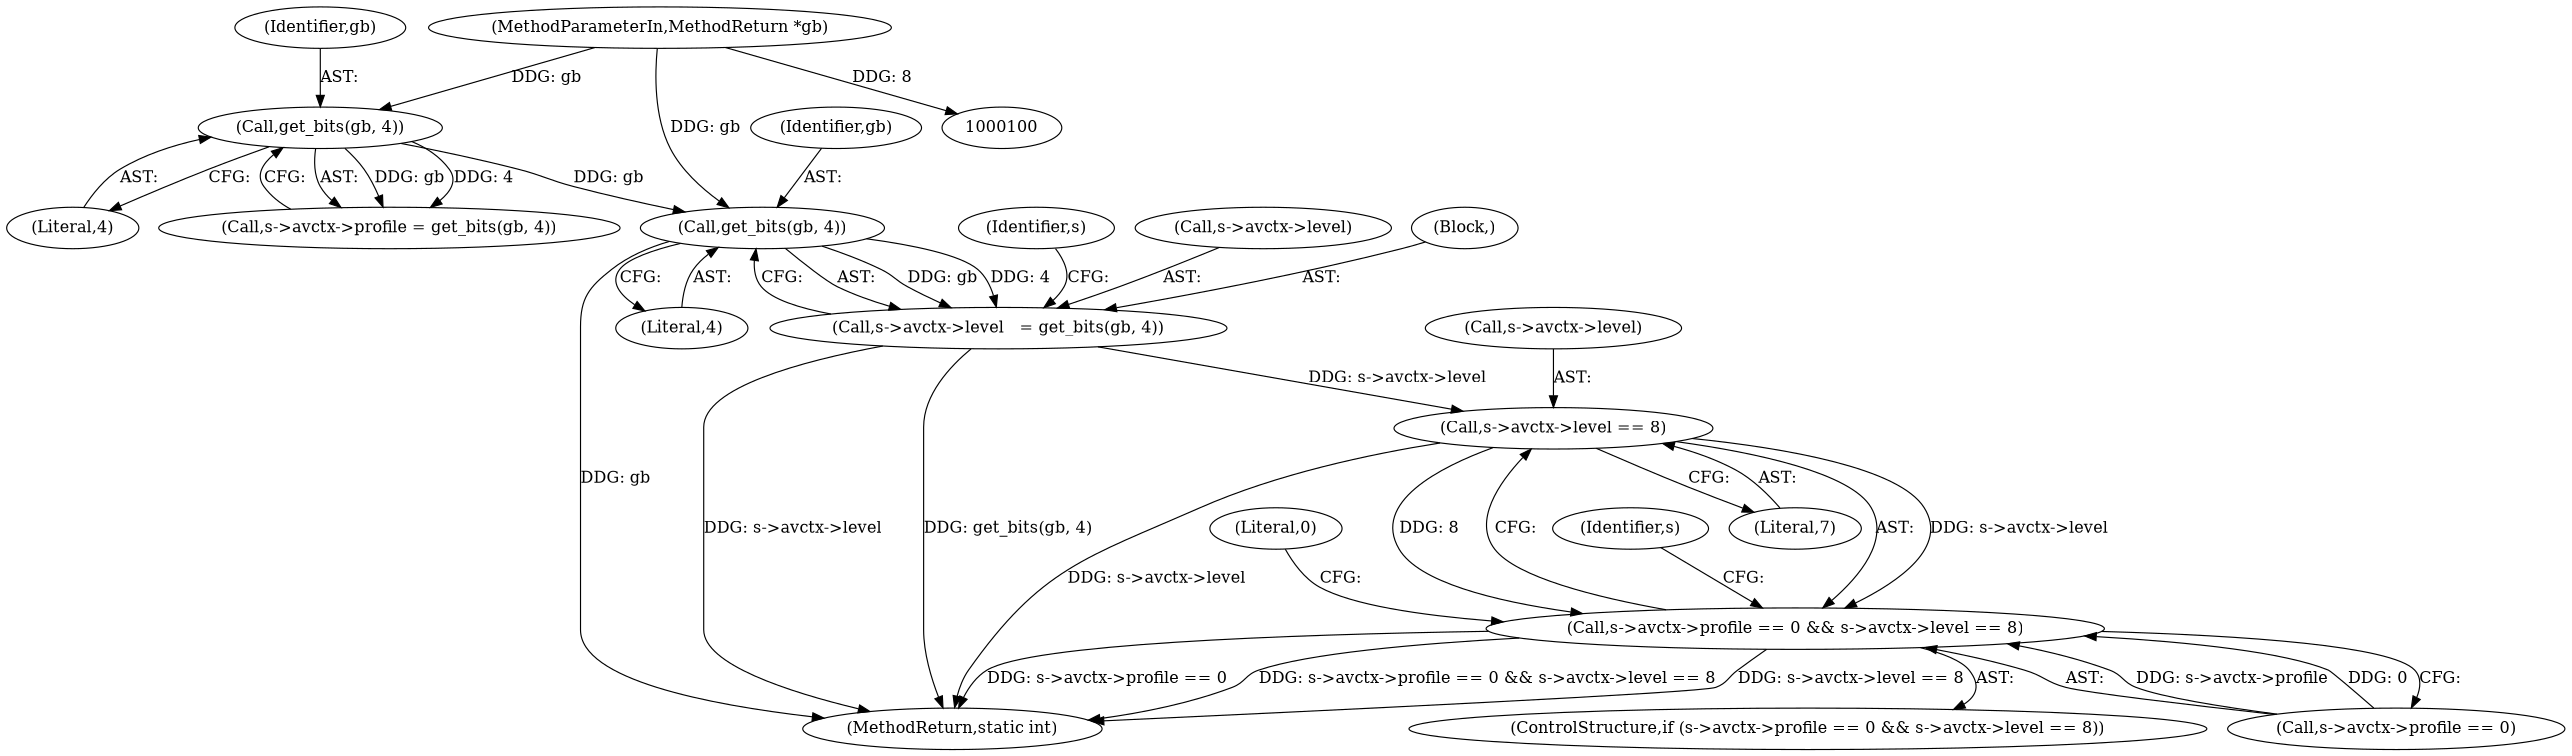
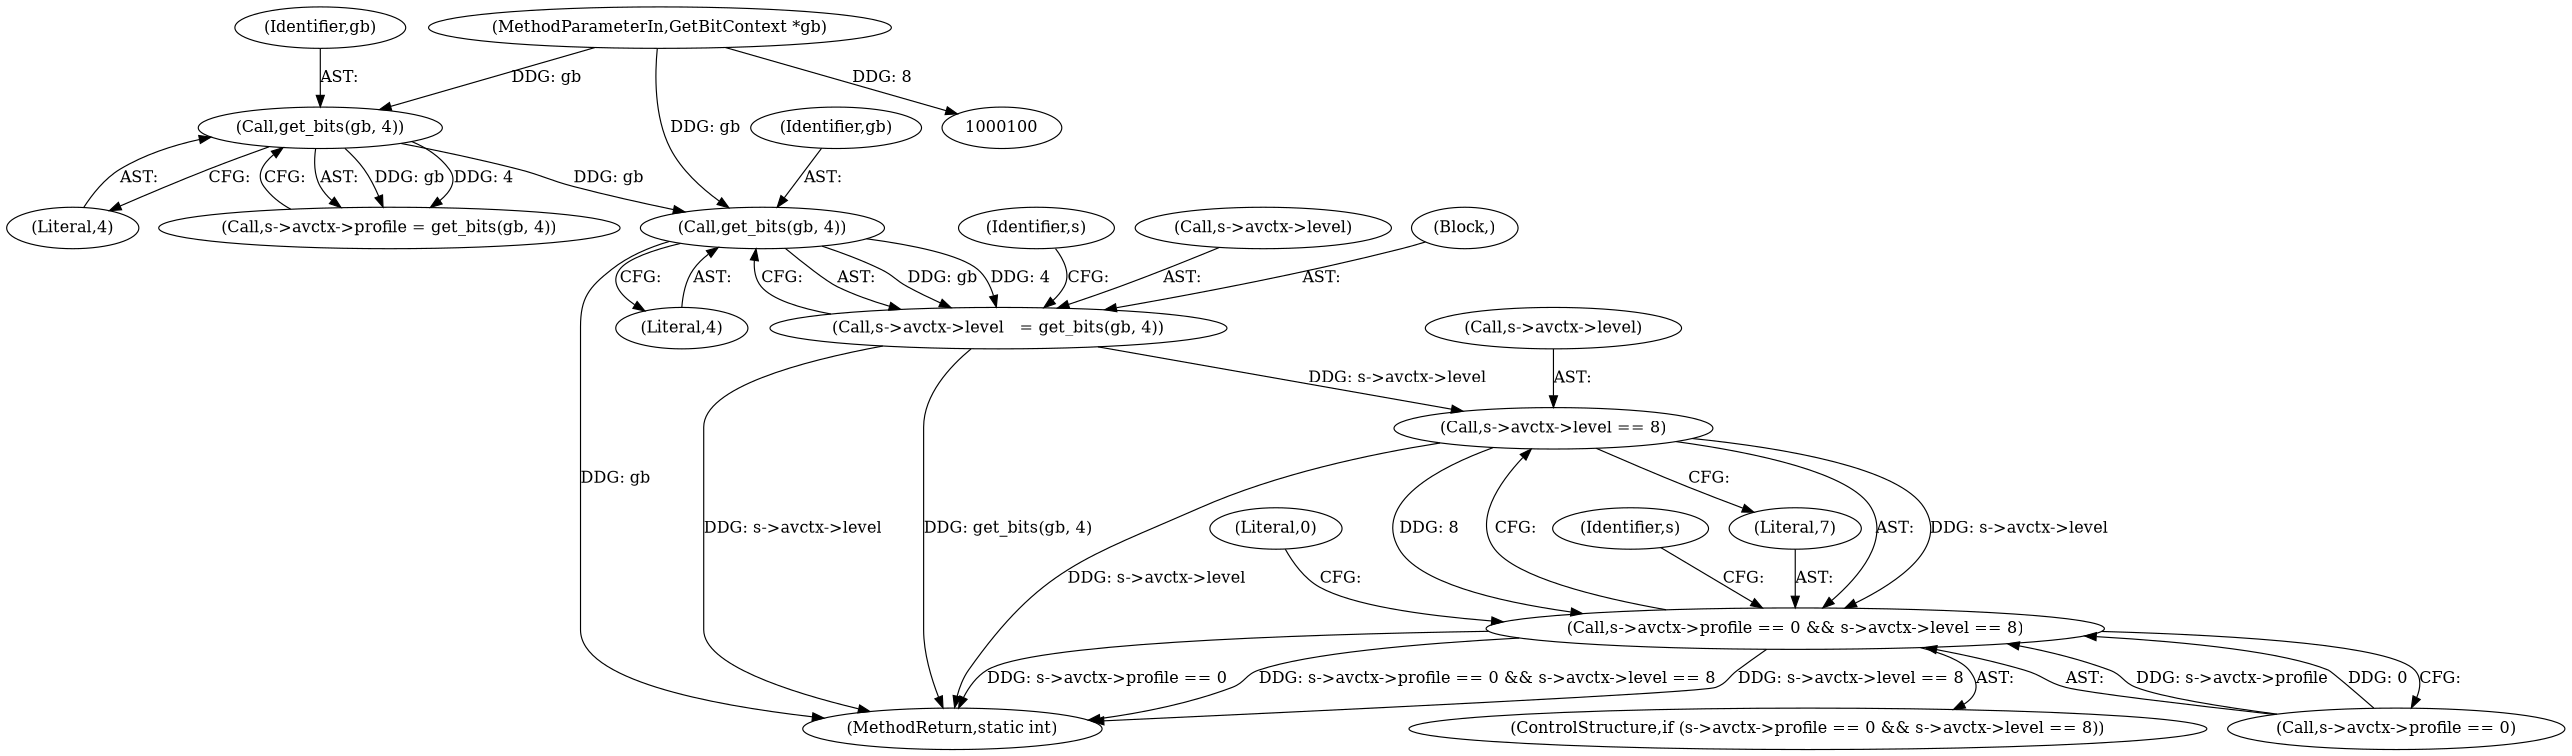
(660, 28) -> (660, 28)
(1732, 468) -> (1795, 573)
